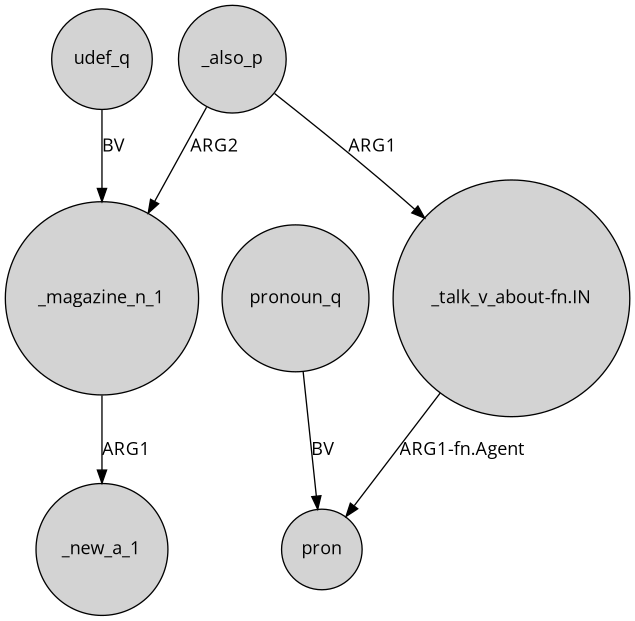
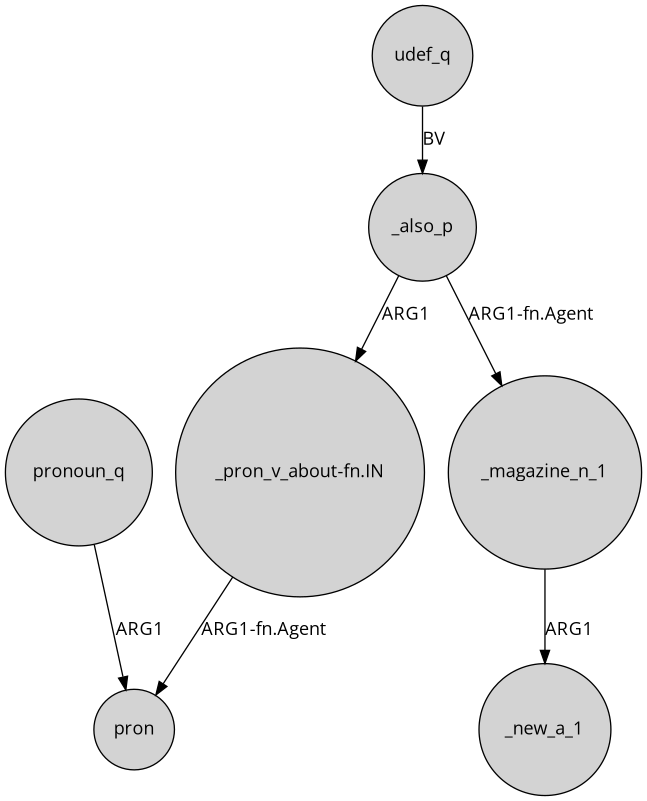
(215, 147) -> (532, 315)
(102, 149) -> (423, 133)
(511, 298) -> (300, 472)
(323, 450) -> (140, 630)
